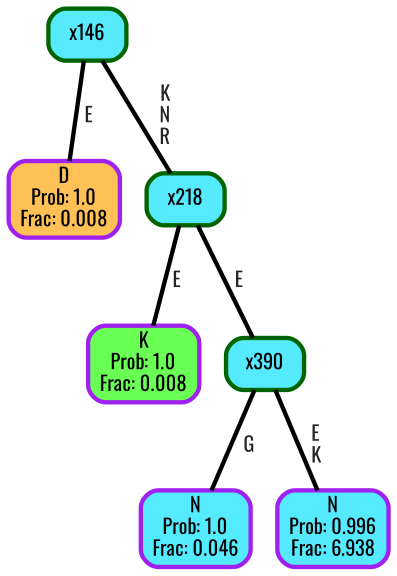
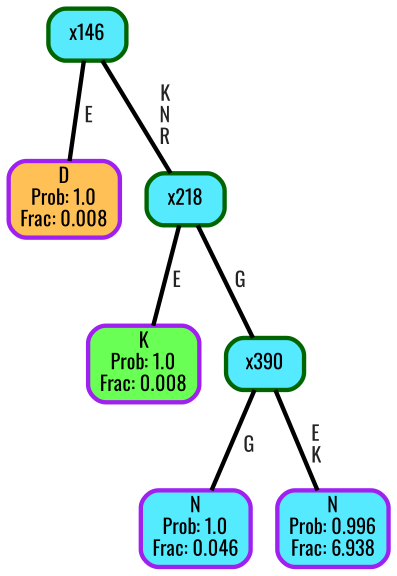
(238, 282) -> (238, 282)
